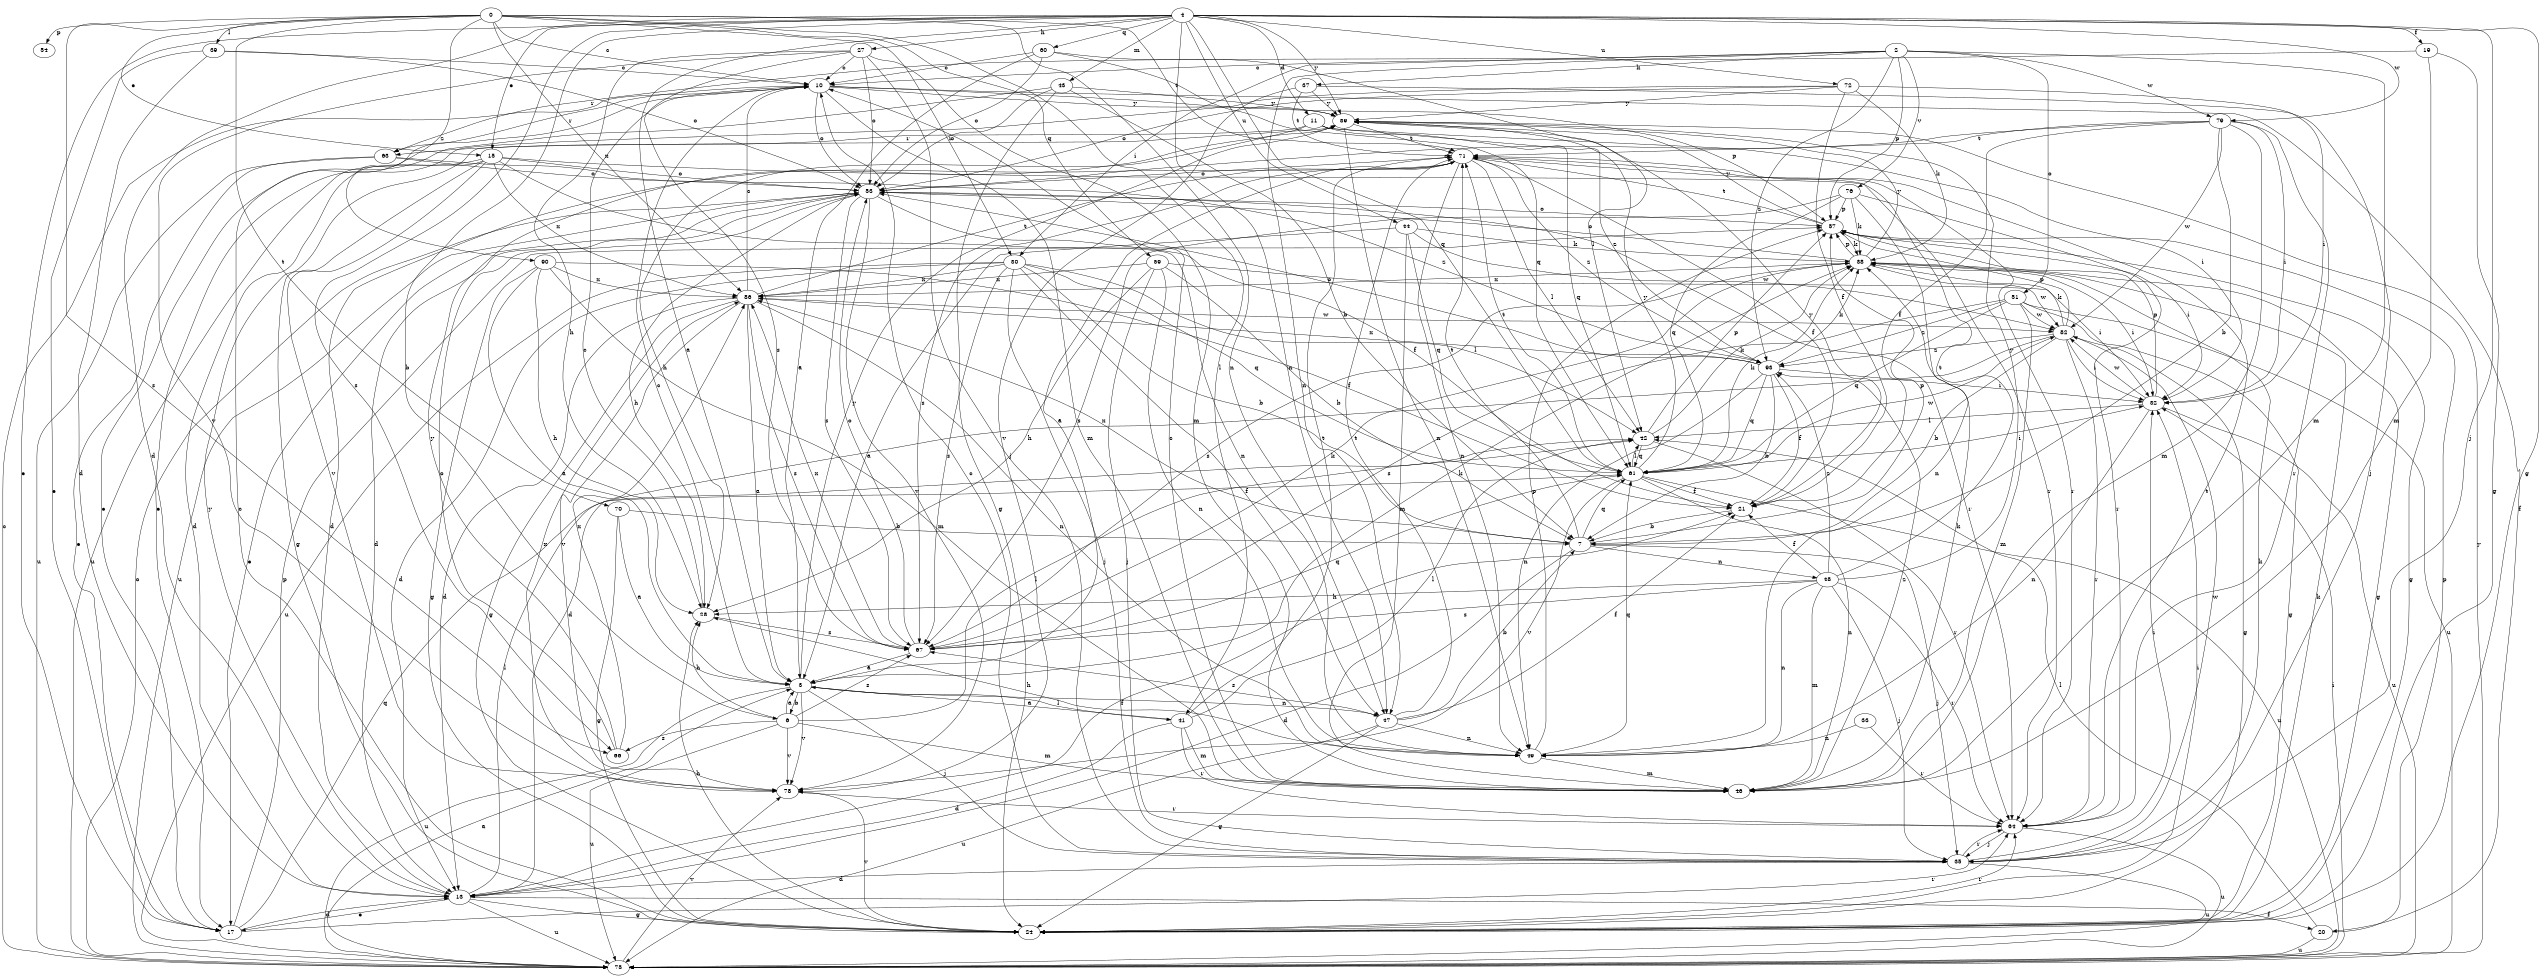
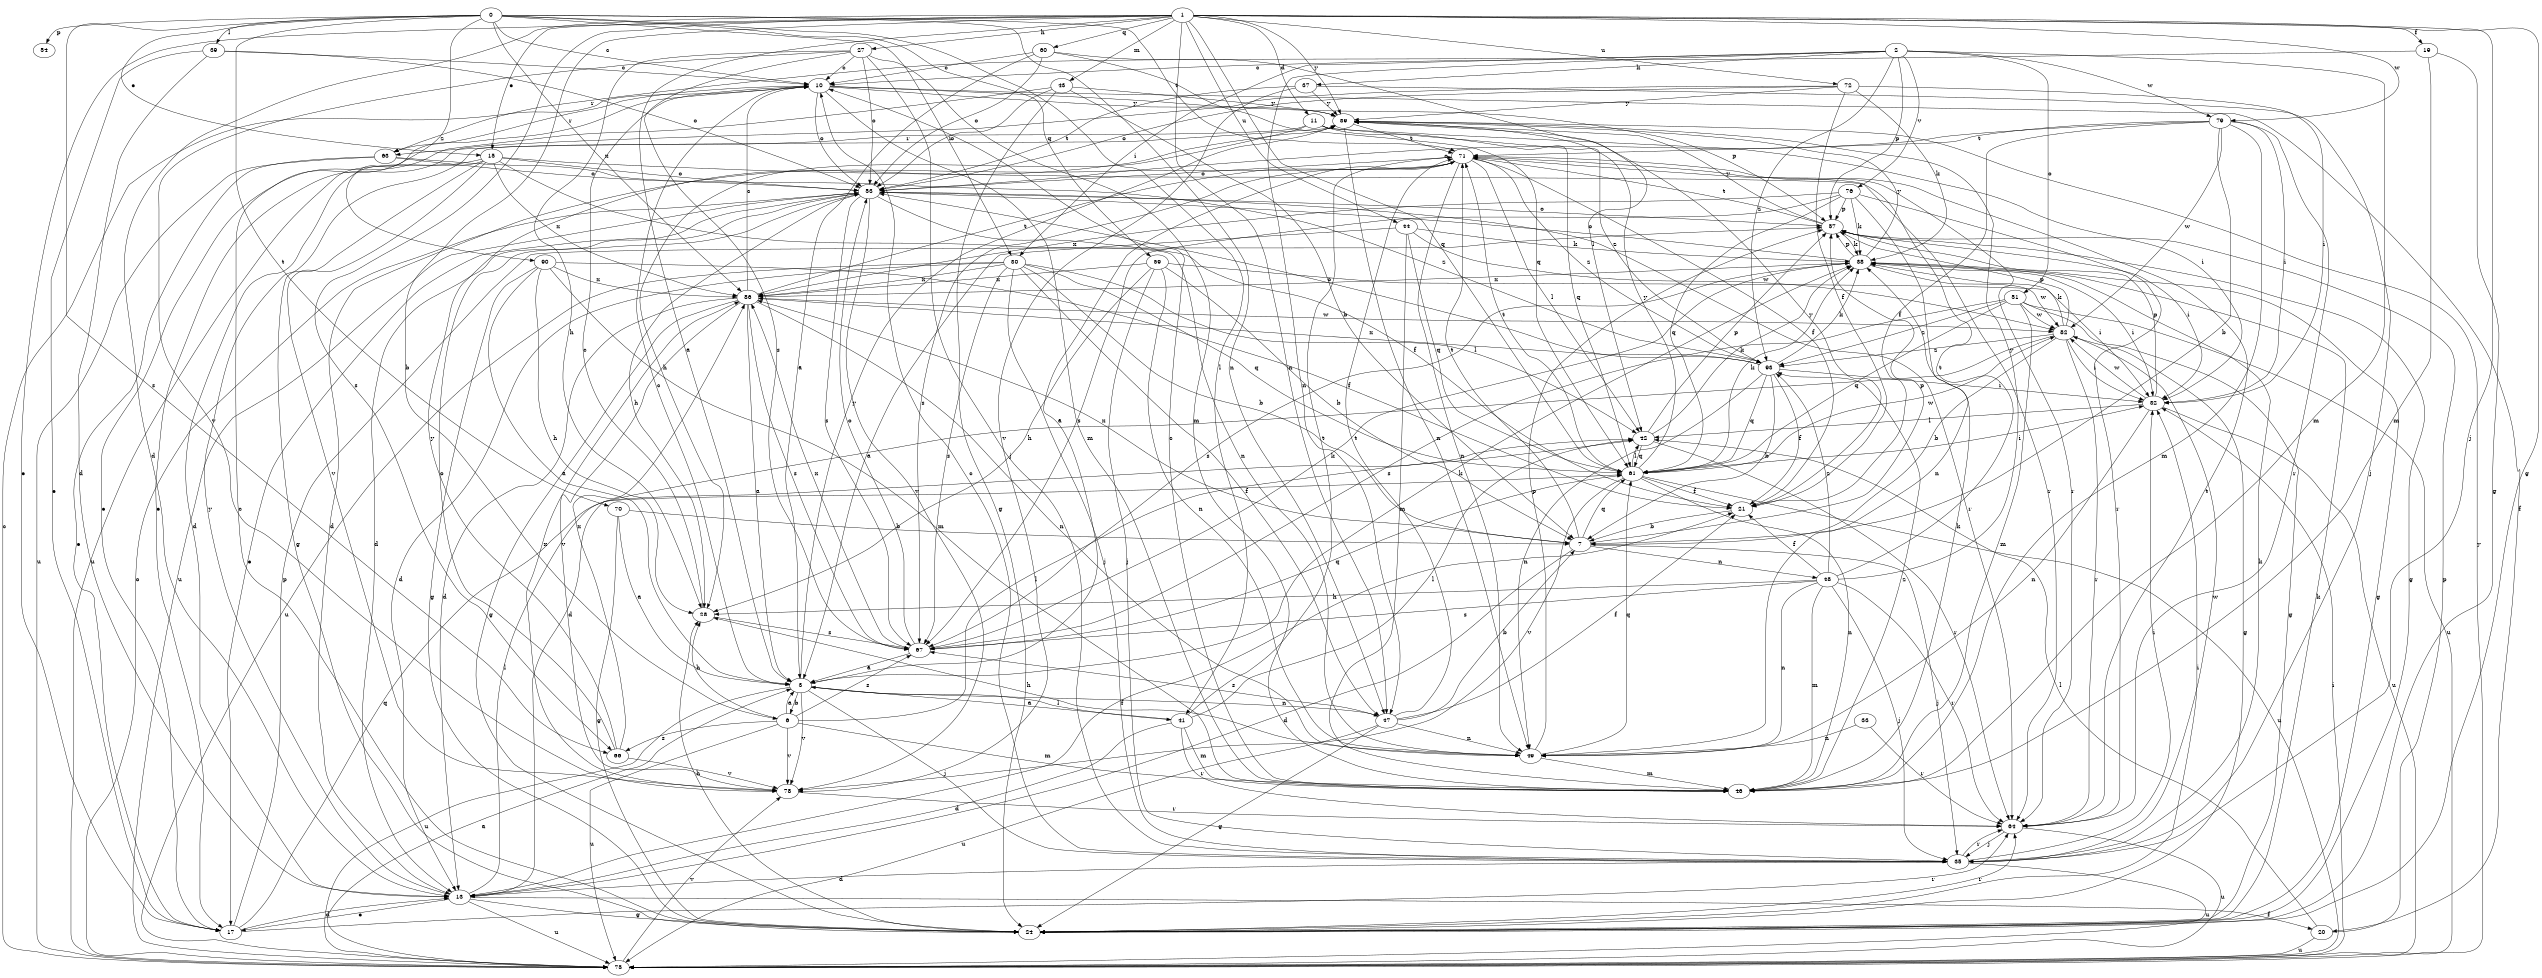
(1183, 15) -> (1183, 15)
(1351, 148) -> (1086, 123)
none -> (1298, 215)
(868, 905) -> (701, 771)
